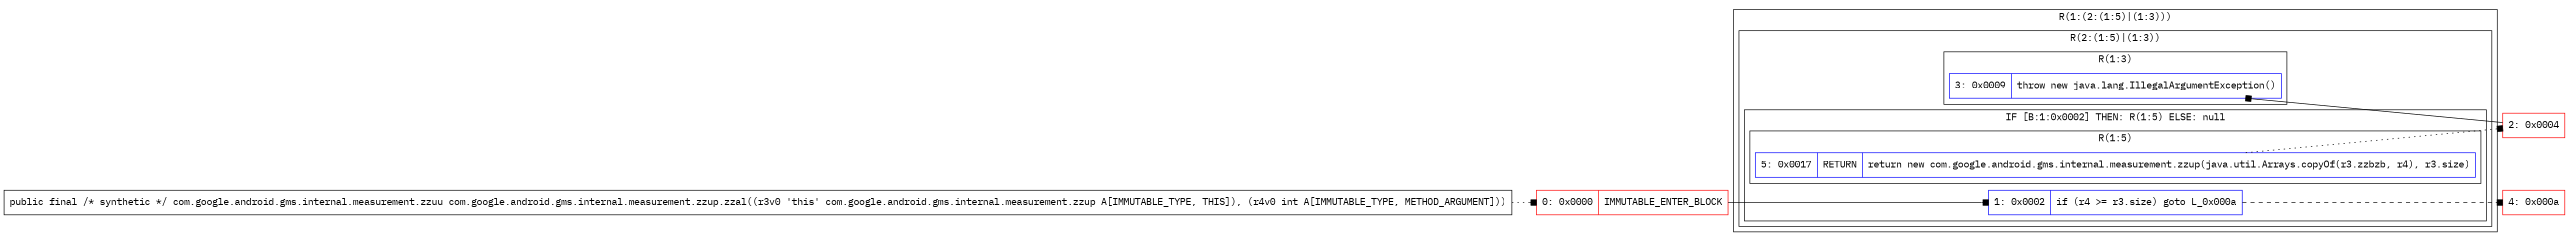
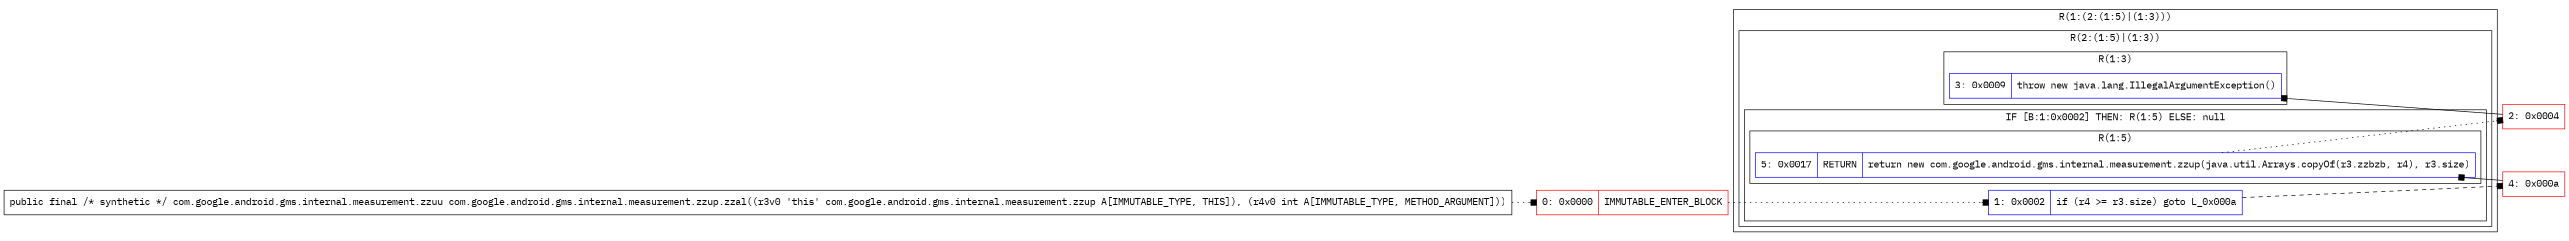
none -> (2476, 178)
(1855, 203) -> (1855, 203)
